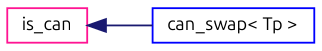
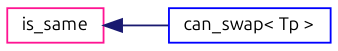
(47, 25) -> (55, 25)
